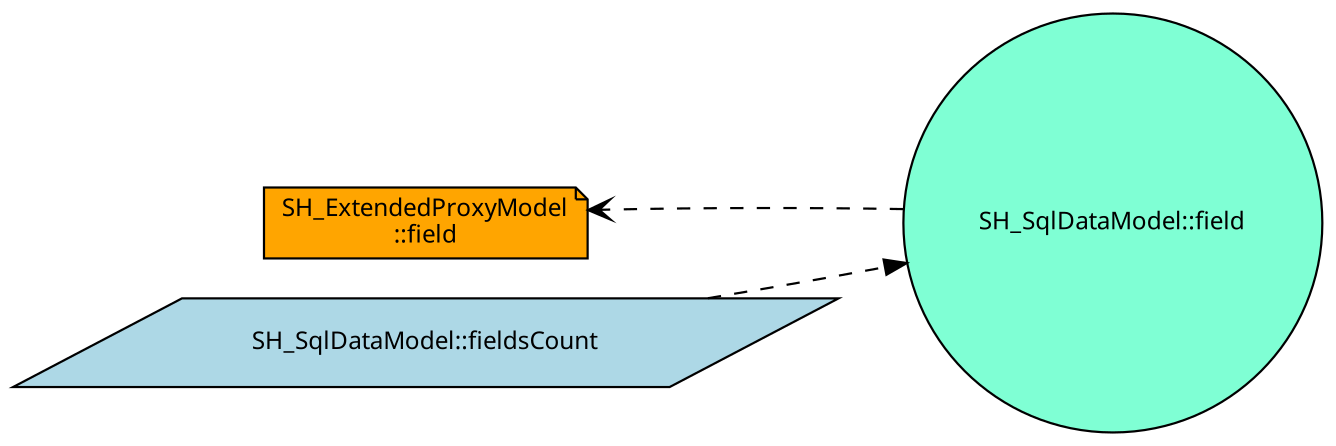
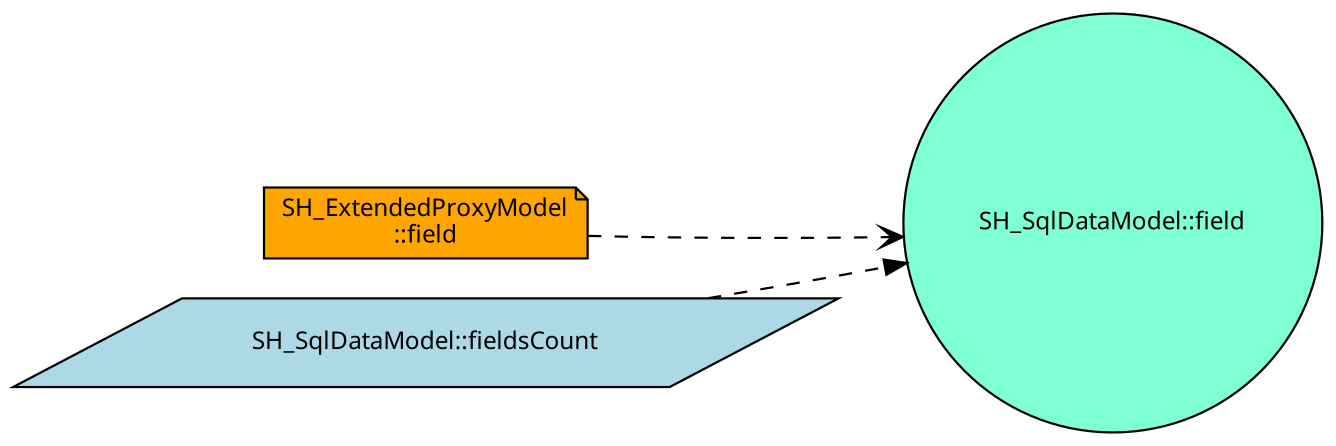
(757, 208) -> (734, 238)
